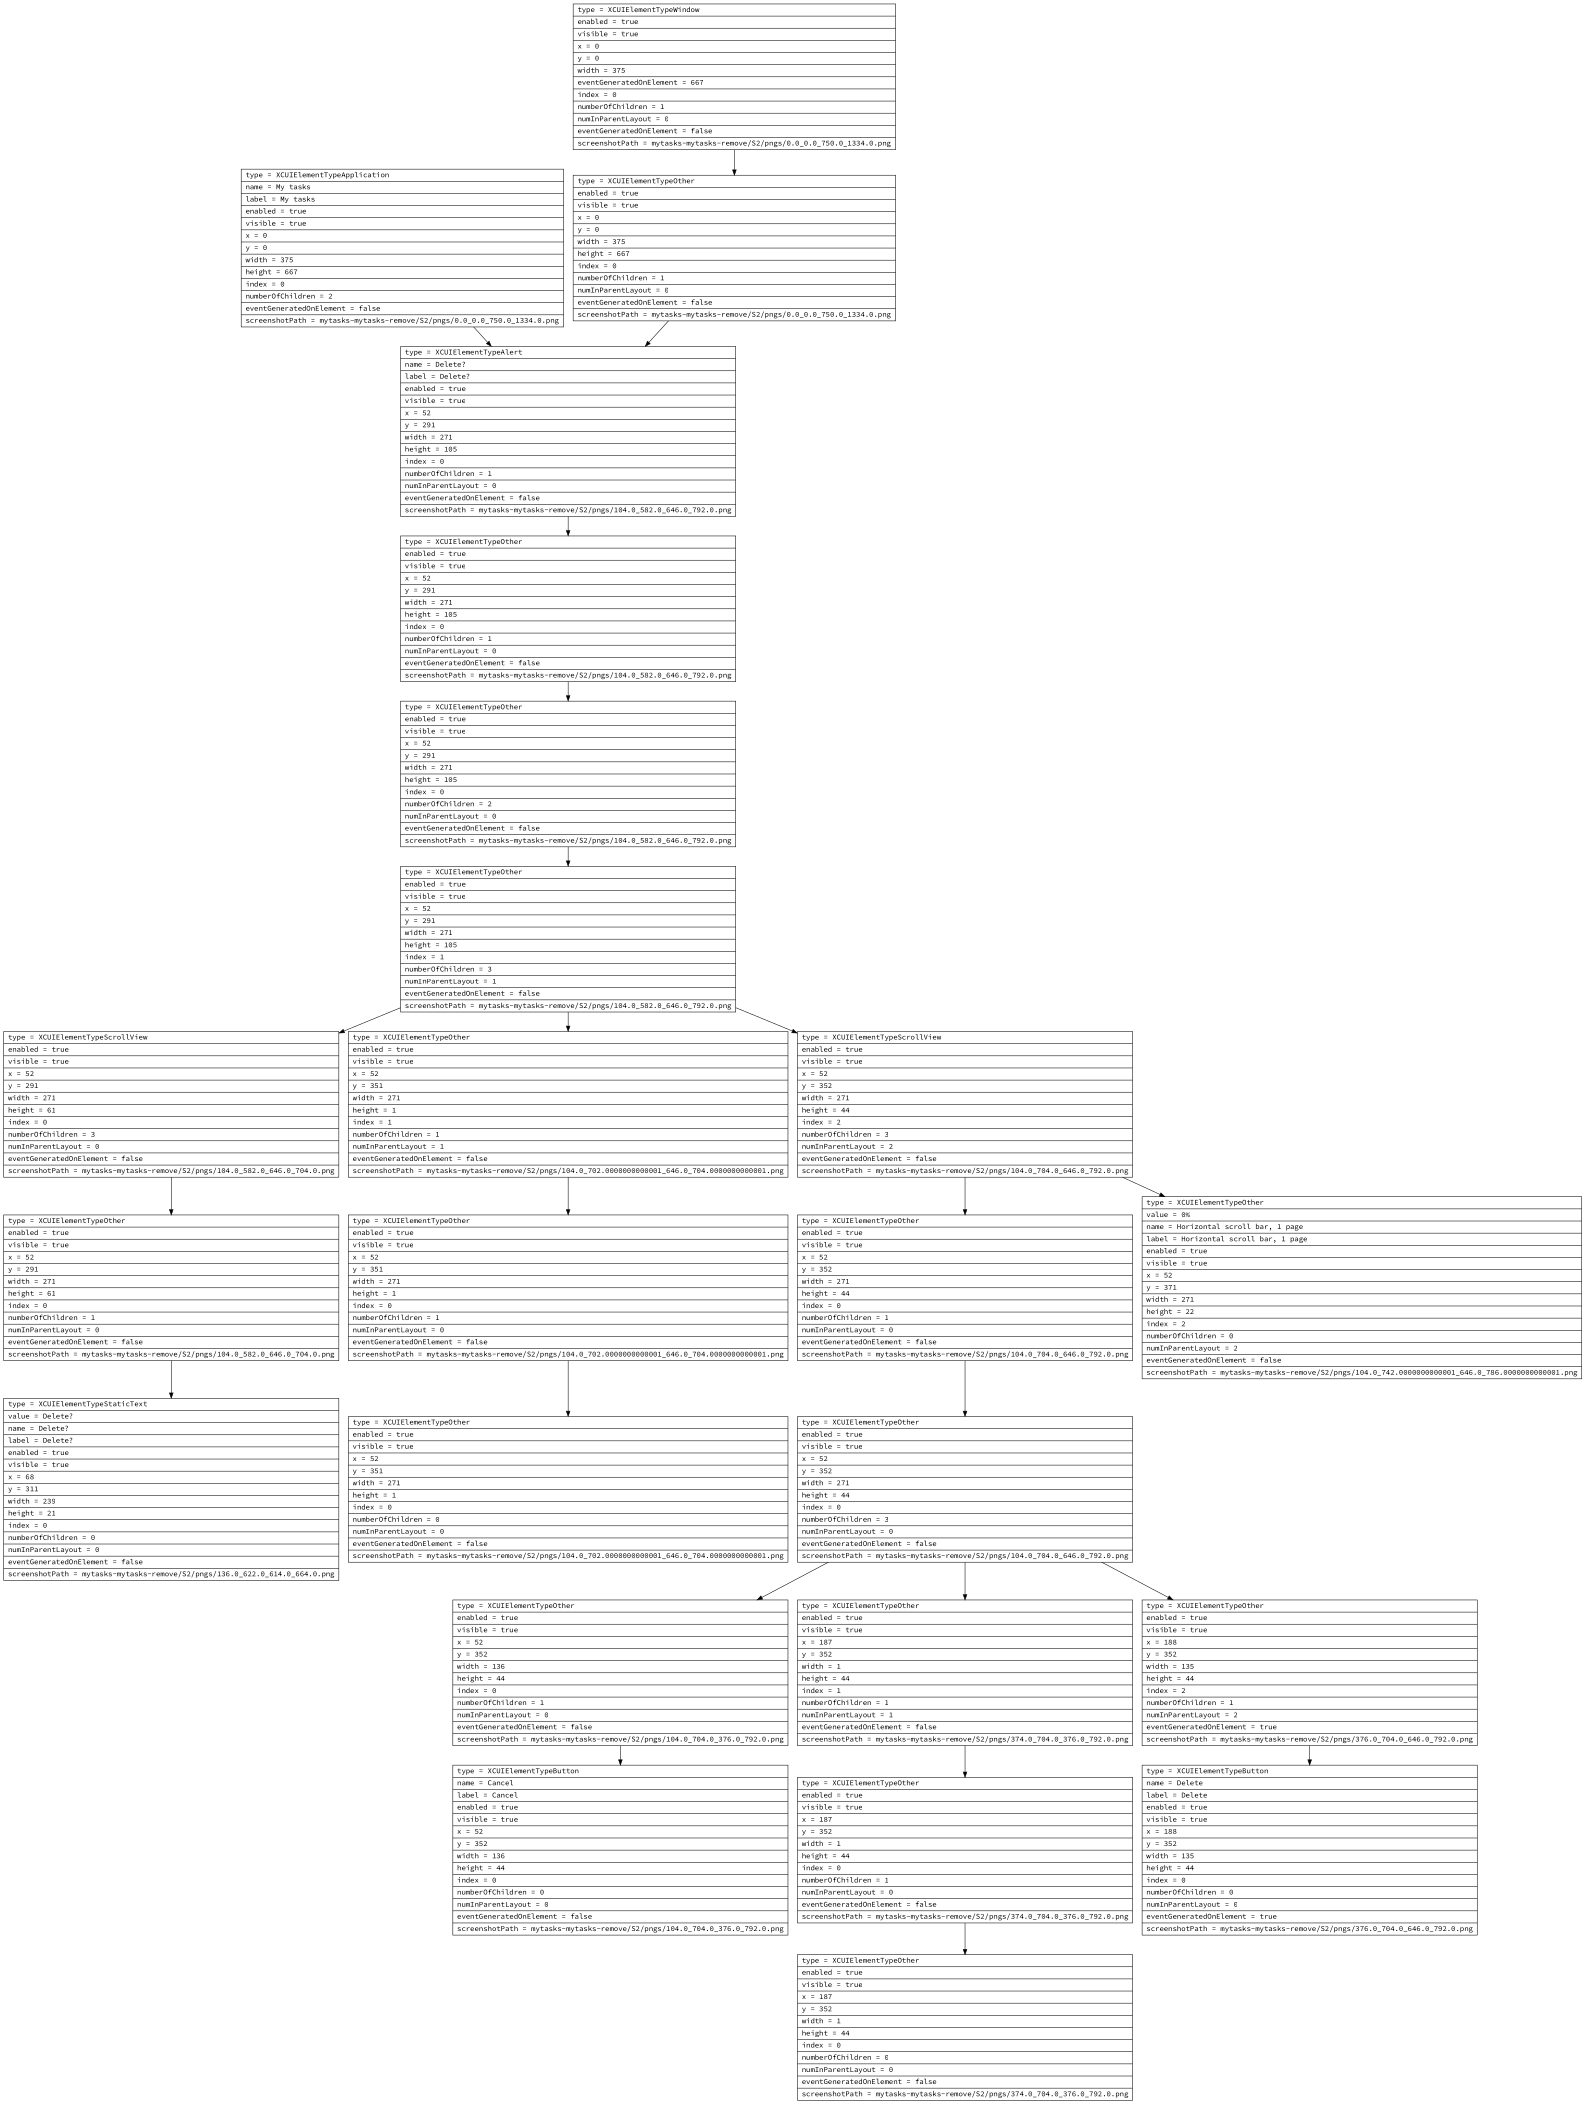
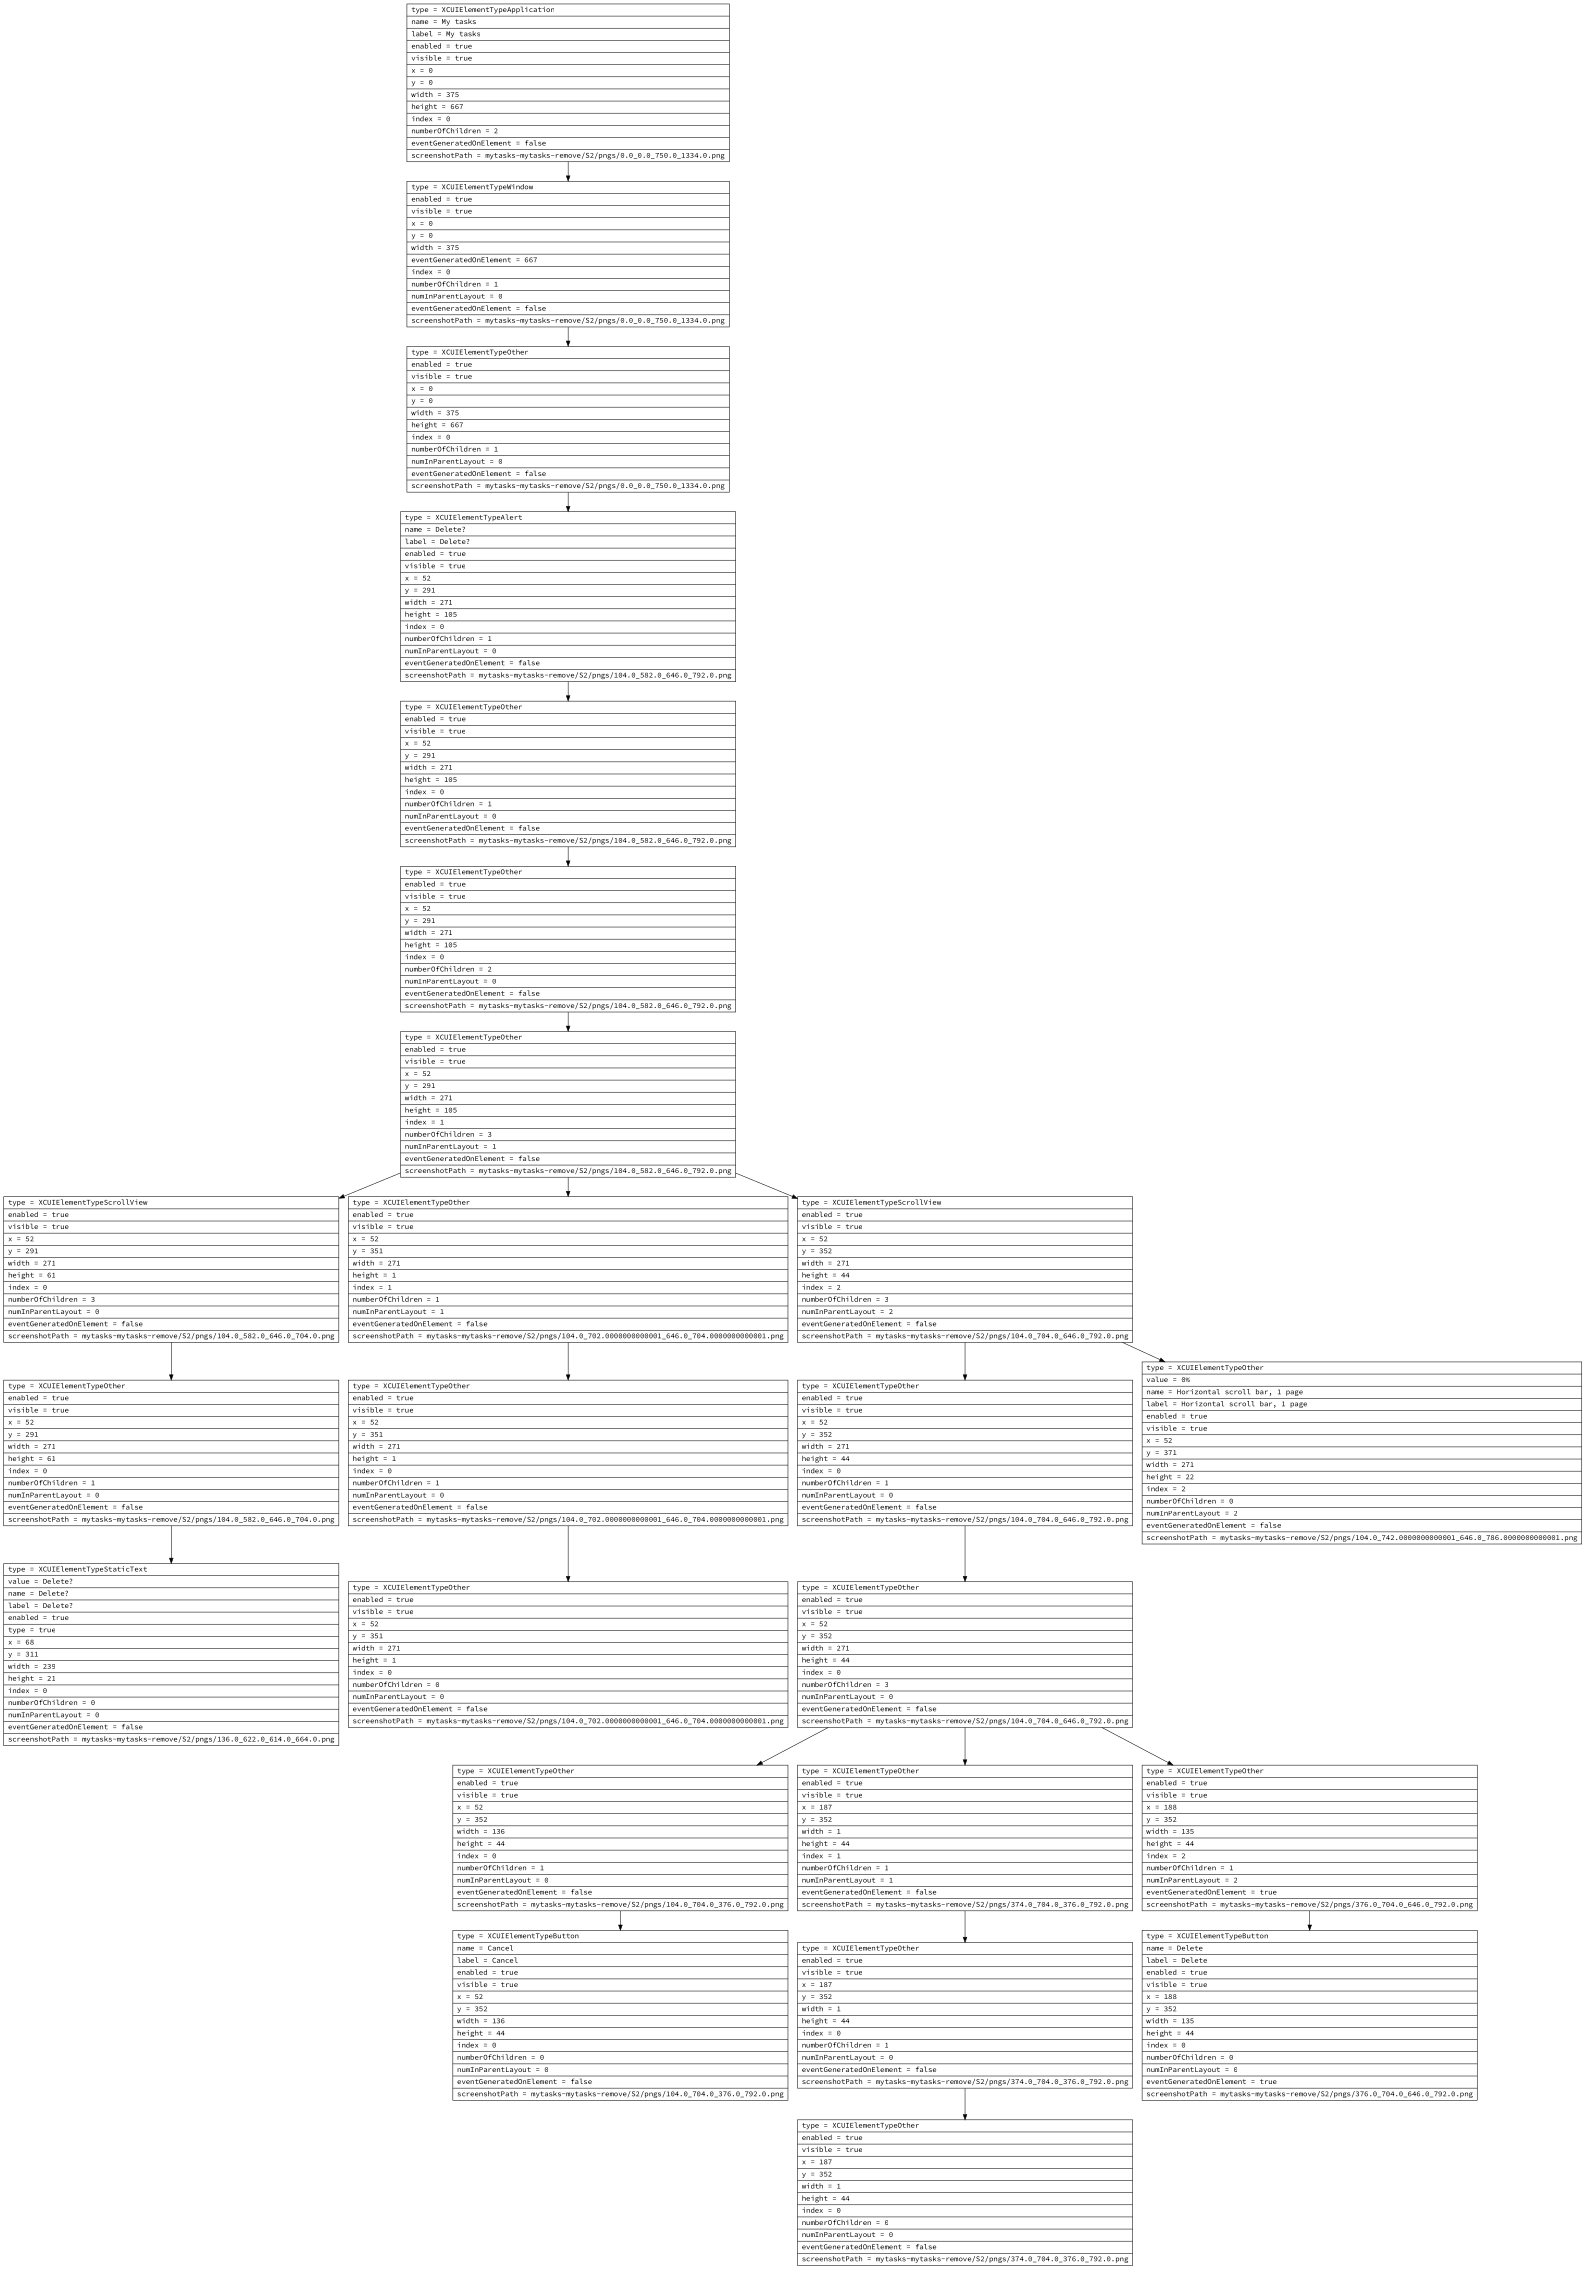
(481, 335) -> (568, 169)
(39, 1465) -> (32, 1630)
